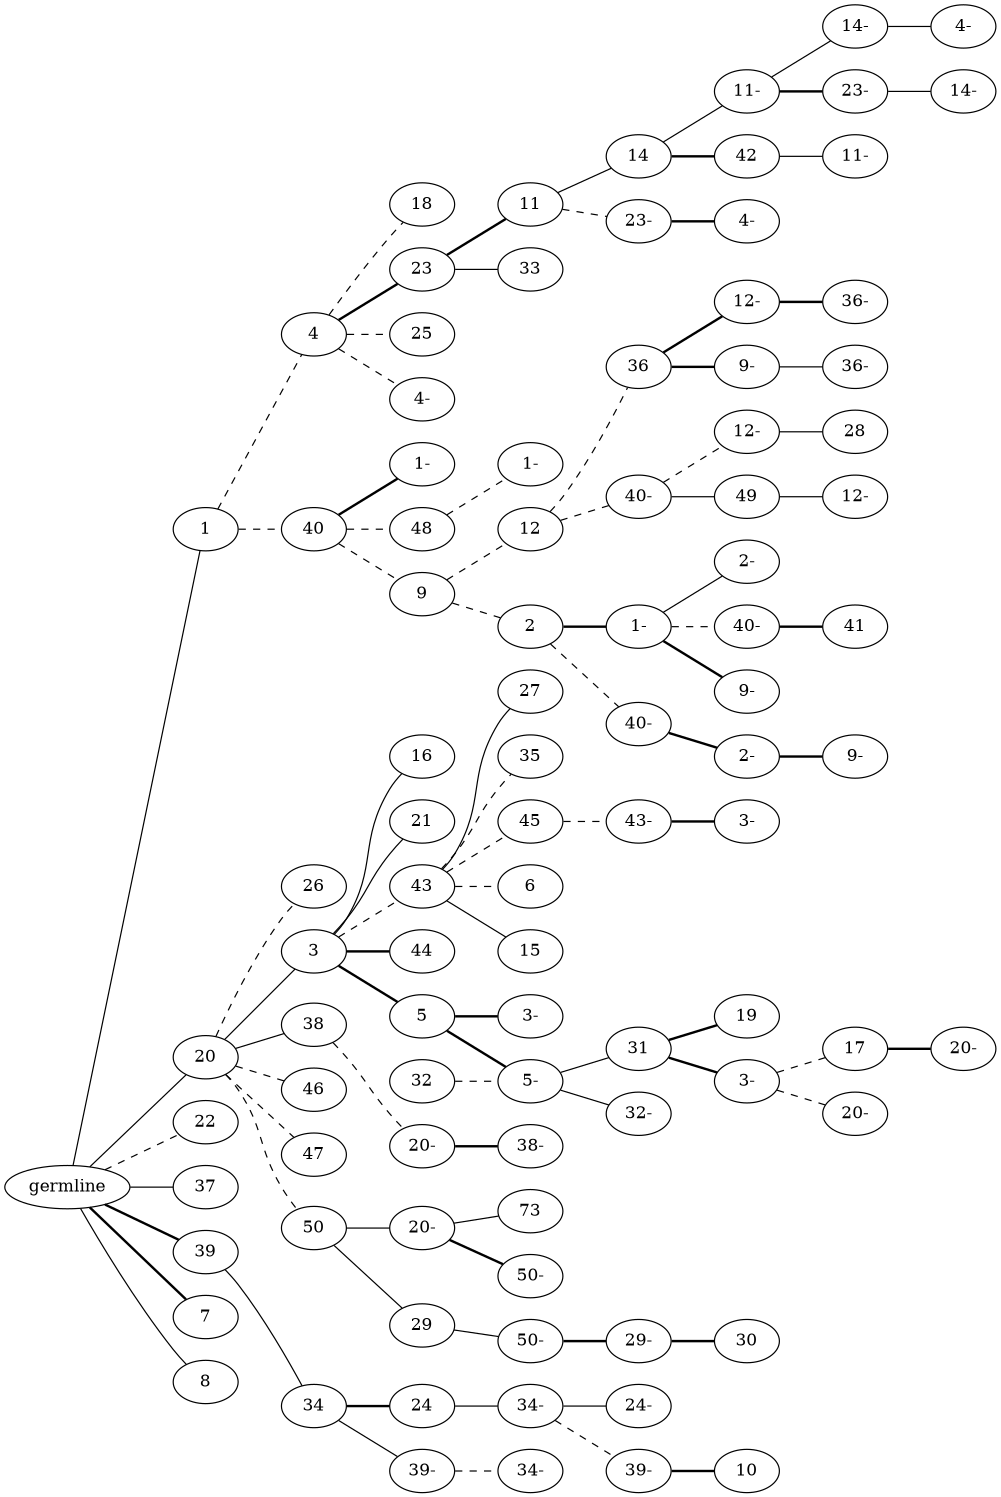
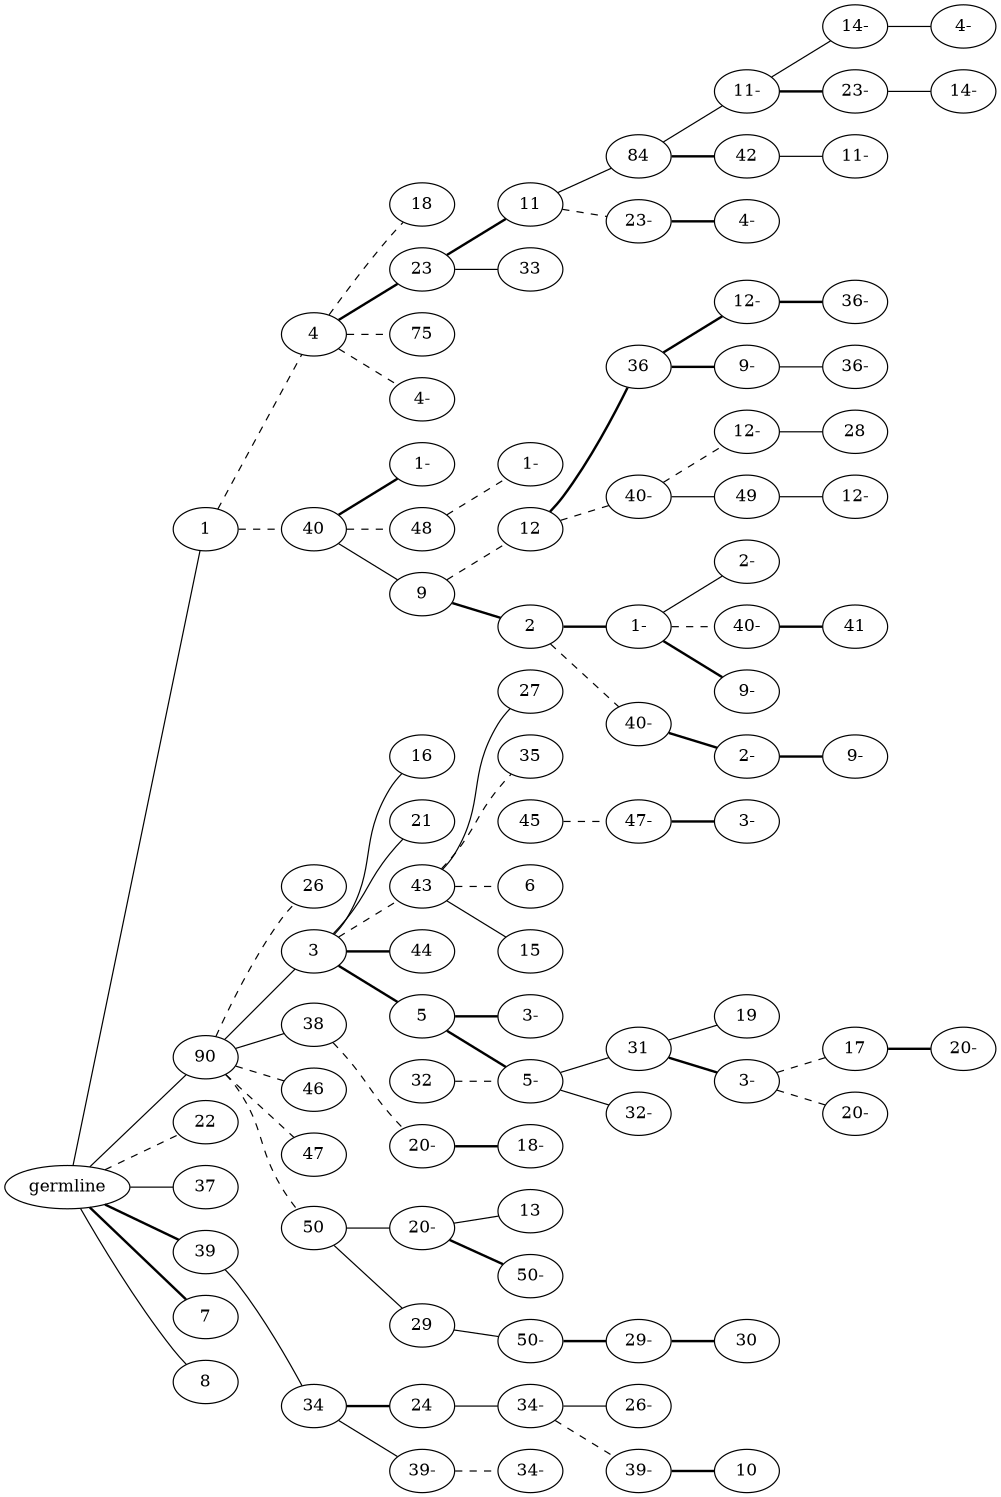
(639, 156) -> (639, 156)
(422, 334) -> (422, 334)
(593, 452) -> (593, 452)
(368, 562) -> (368, 562)
(477, 610) -> (477, 610)
(639, 821) -> (639, 821)
(476, 854) -> none
(693, 1033) -> (693, 1033)
(206, 1057) -> (206, 1057)
(530, 1146) -> (530, 1146)
(530, 1211) -> (530, 1211)
(639, 1406) -> (639, 1406)
